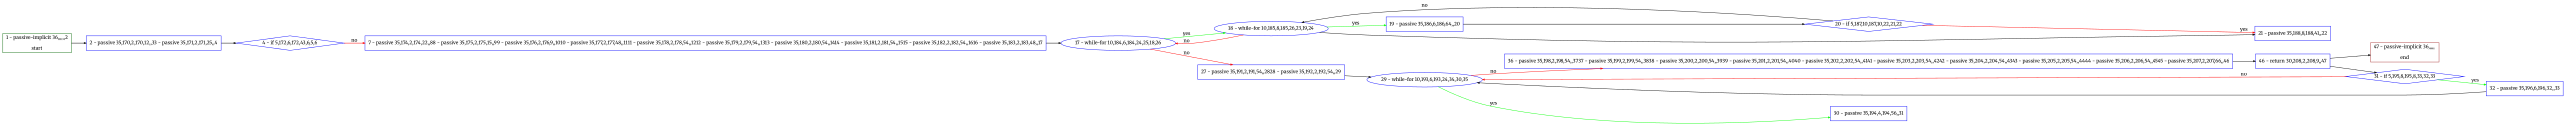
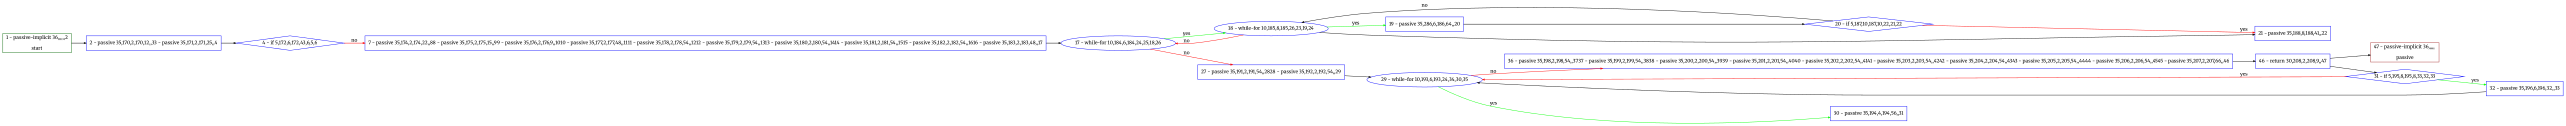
(1425, 24) -> (1425, 24)
(2405, 52) -> (2405, 52)
(2244, 74) -> (2244, 74)
